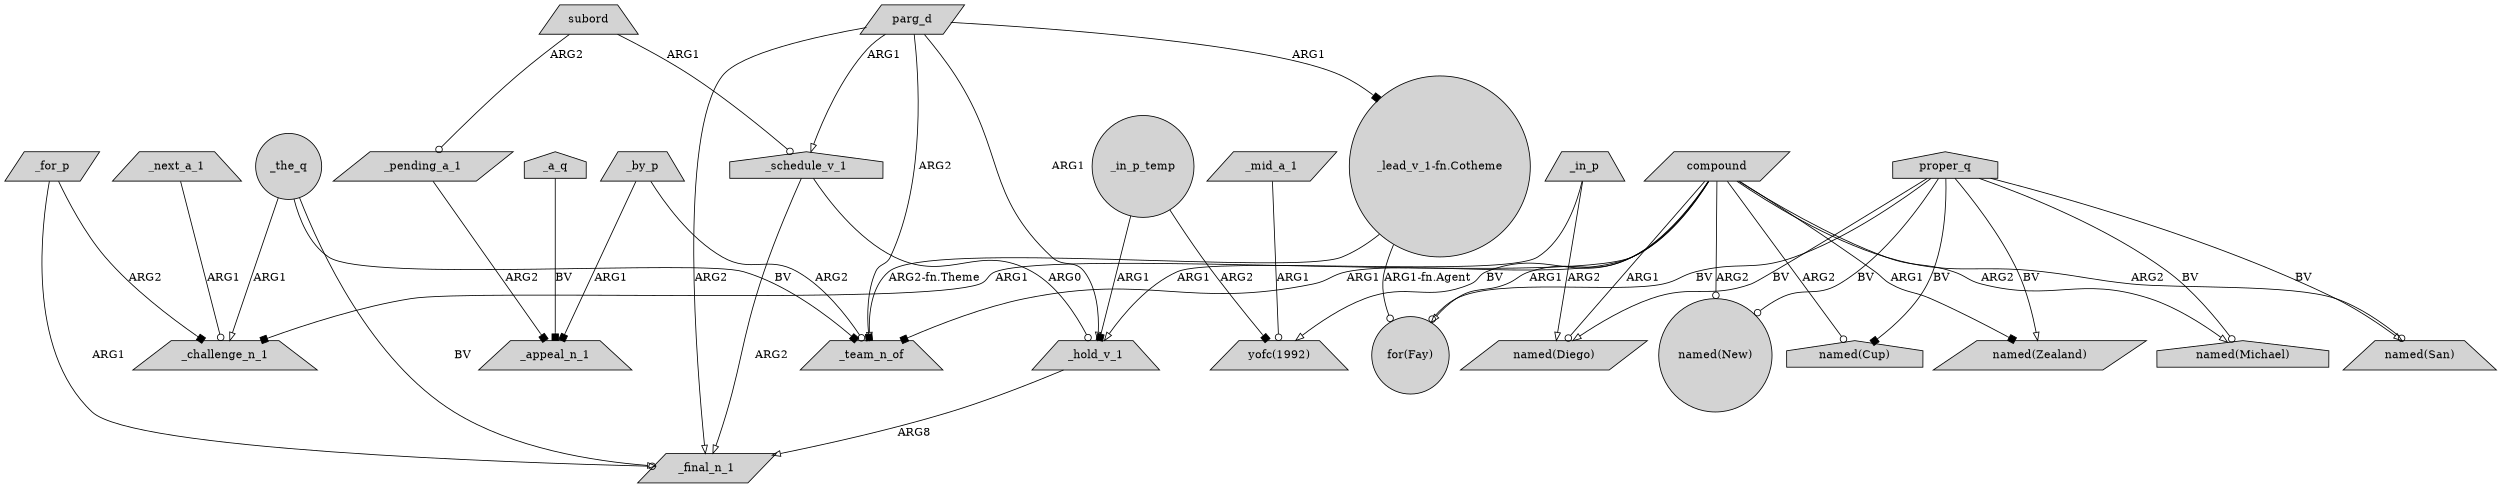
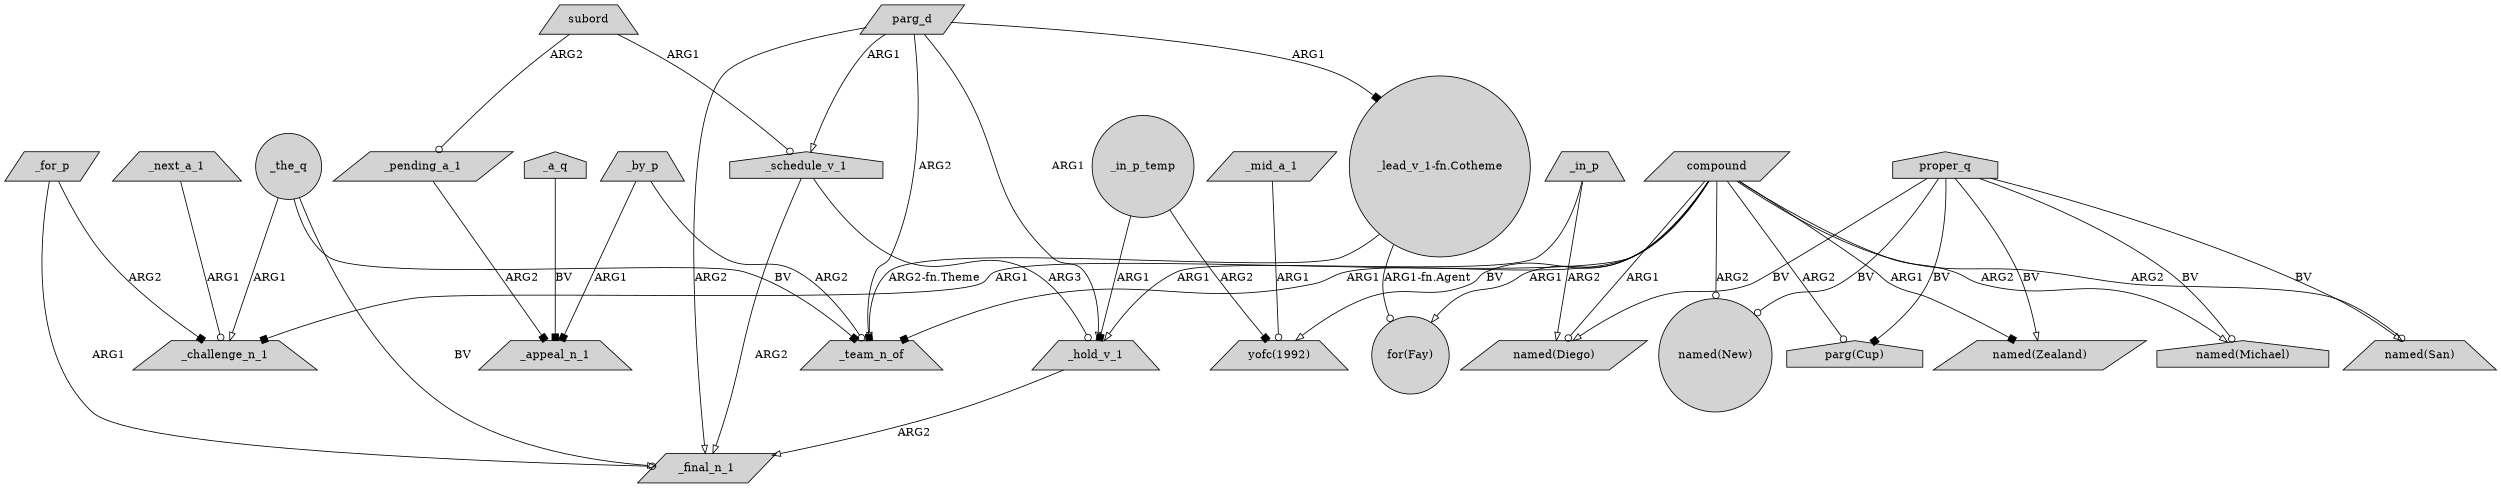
(1689, 274) -> none
(1065, 278) -> (1065, 278)
(1855, 355) -> (1855, 355)
(914, 433) -> (914, 433)
